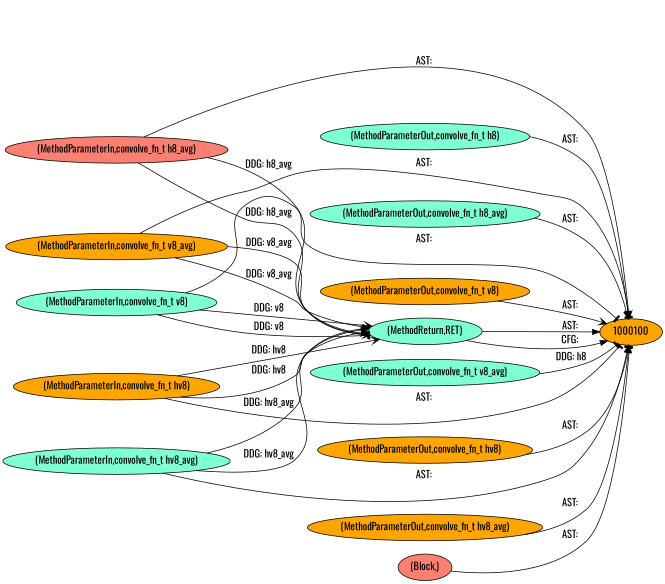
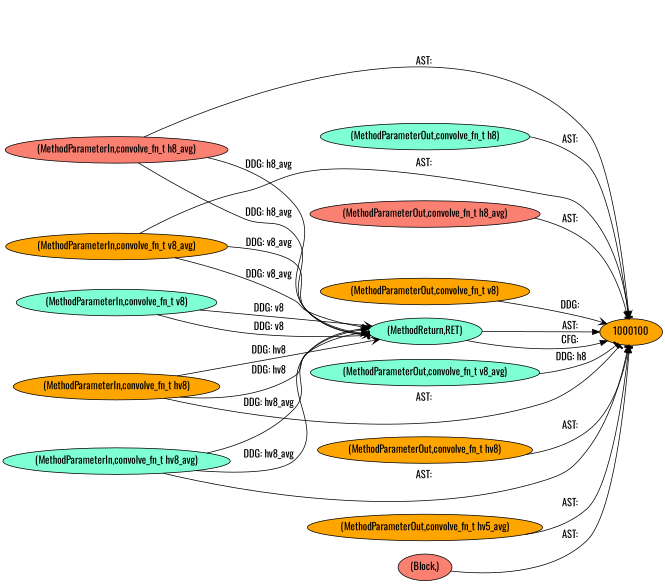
(425, 214) -> (425, 214)
(359, 261) -> none
(571, 306) -> (571, 306)
(425, 527) -> (425, 527)
